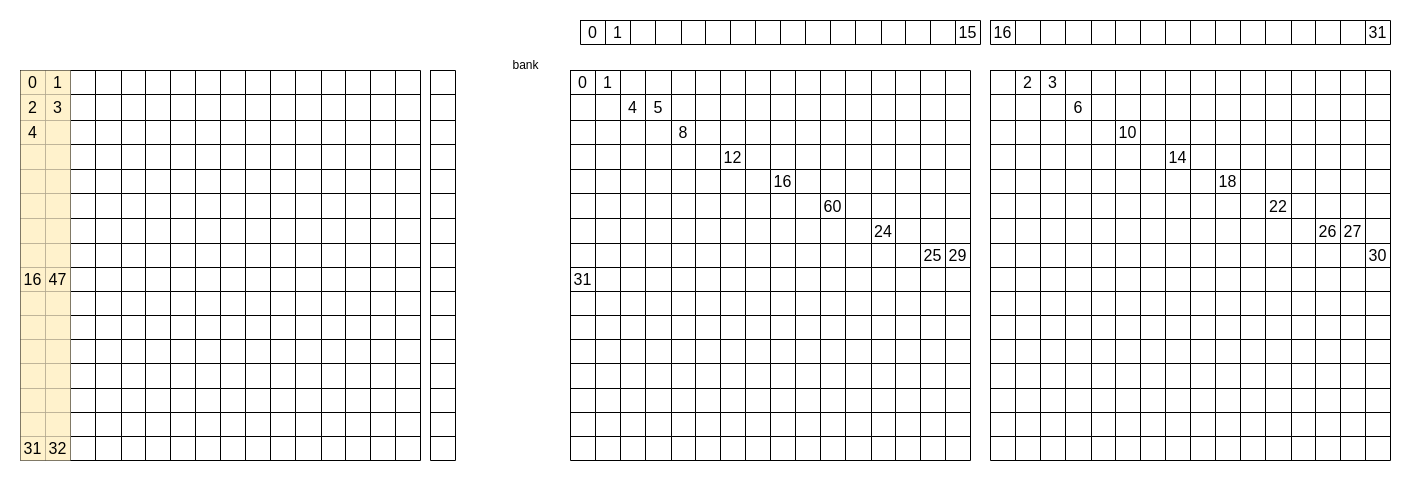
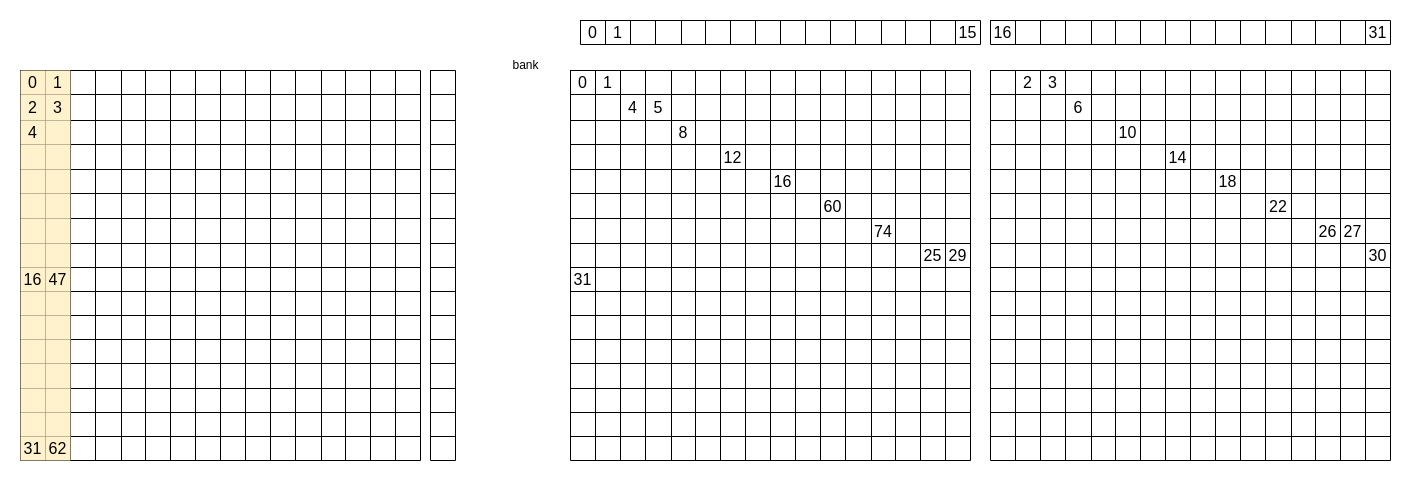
(884, 232) -> (884, 232)
(58, 449) -> (58, 449)
